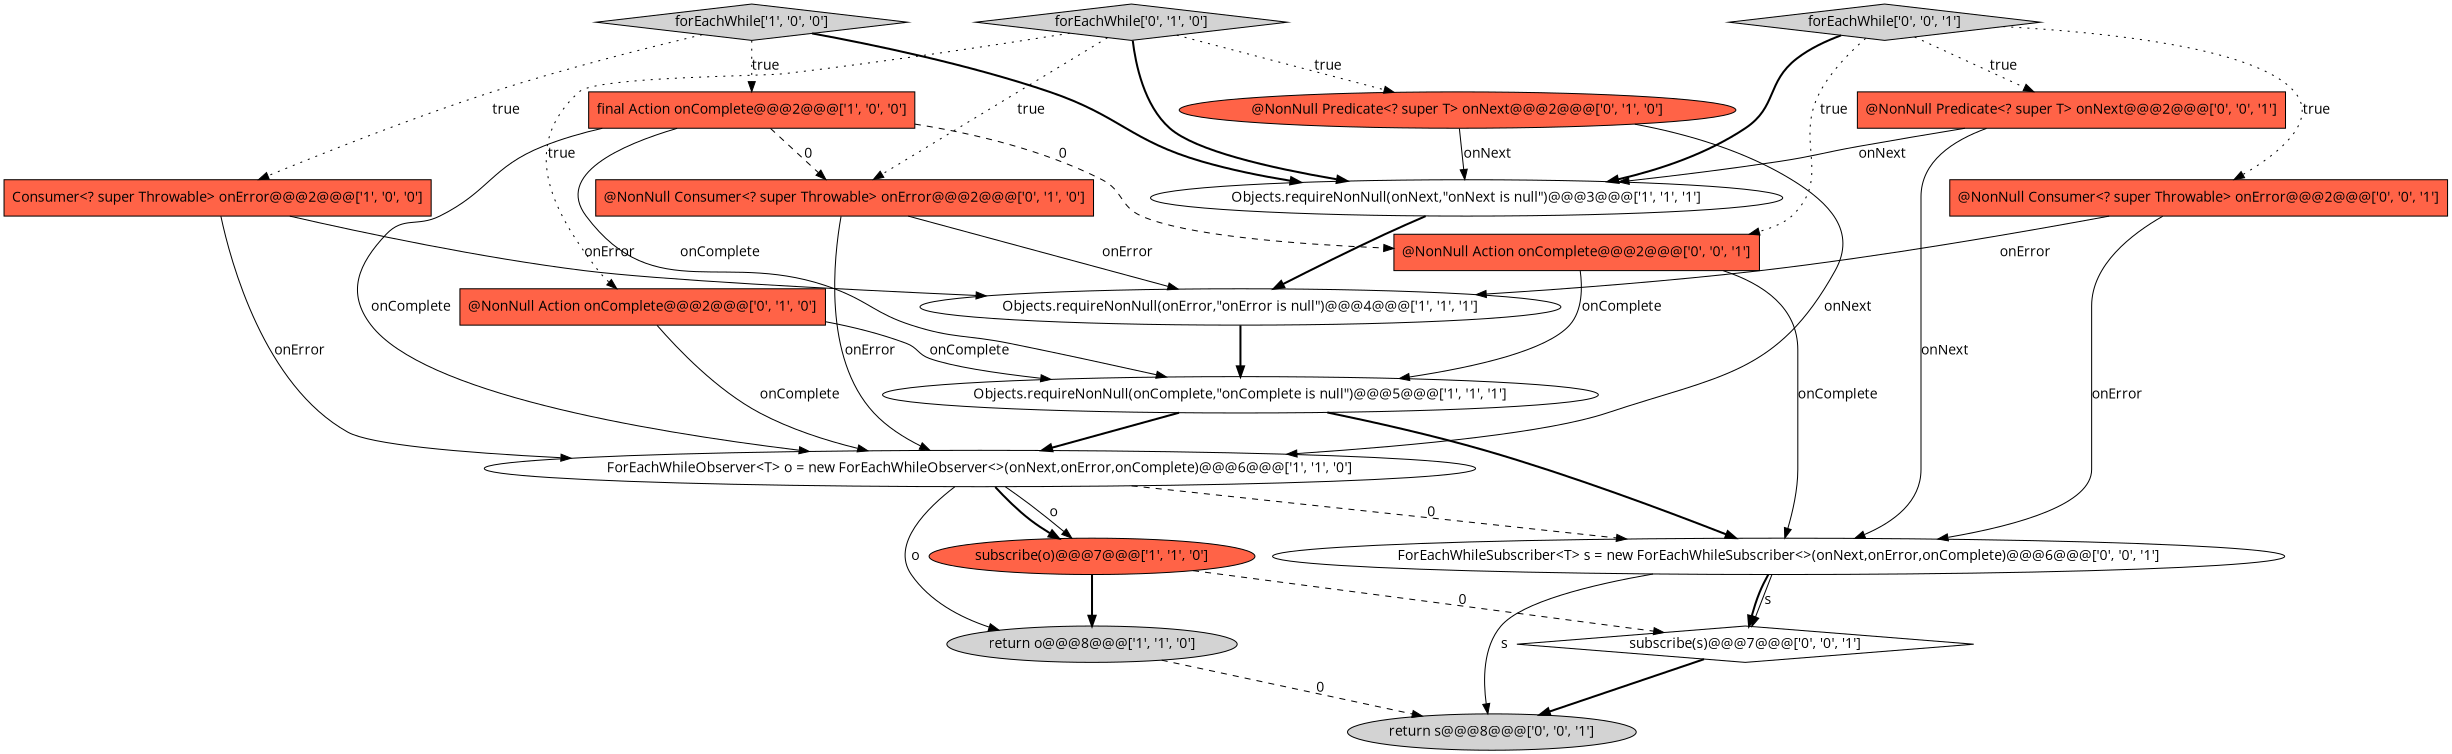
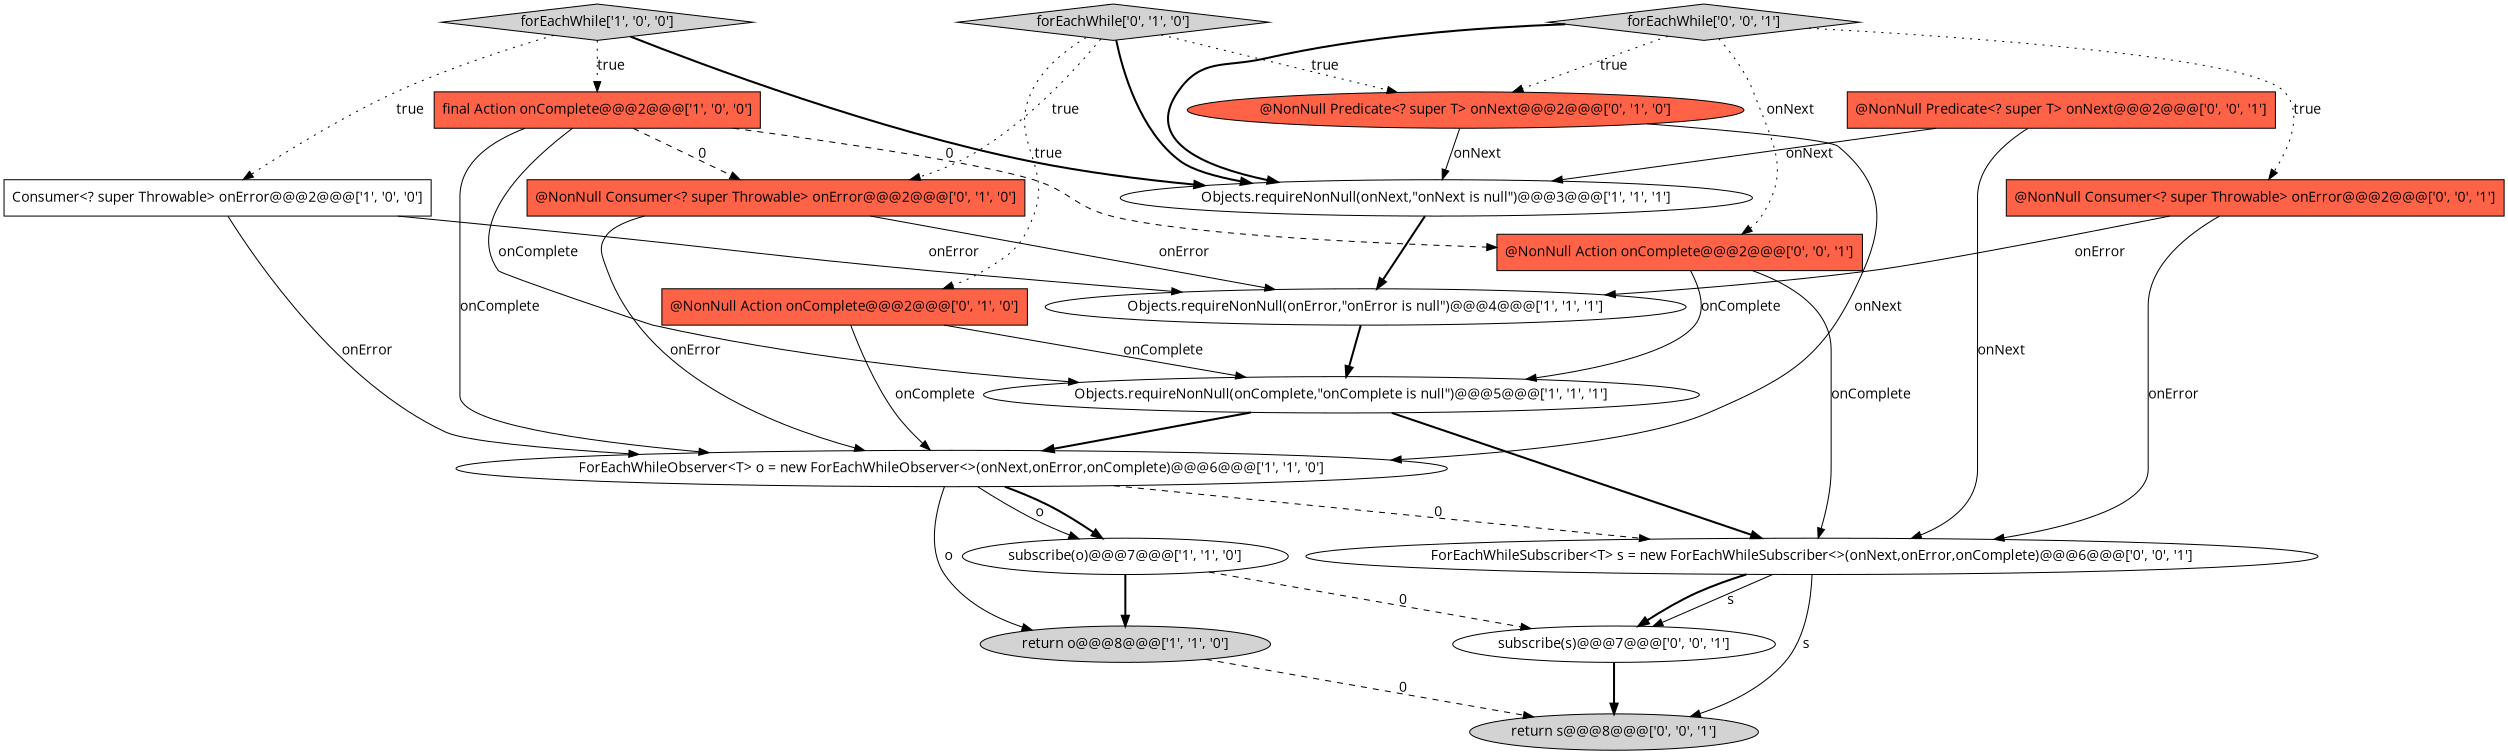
(1970, 62) -> (1595, 62)
(1834, 110) -> (1791, 110)
(218, 198) -> (218, 198)
(1092, 556) -> (1125, 556)
(1745, 644) -> (1614, 644)
